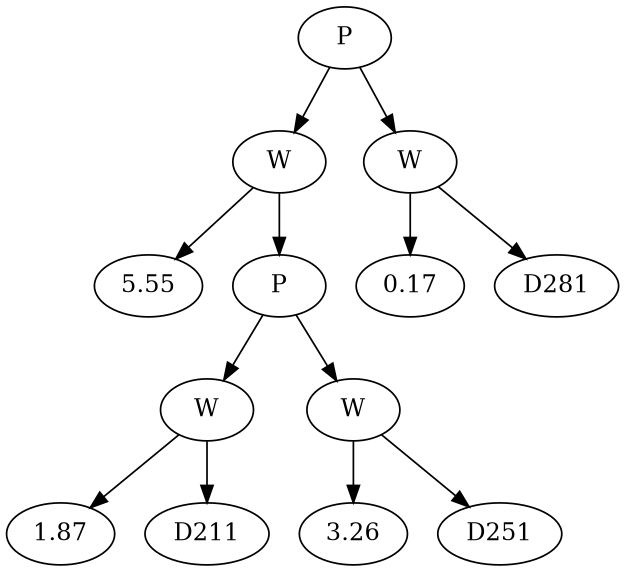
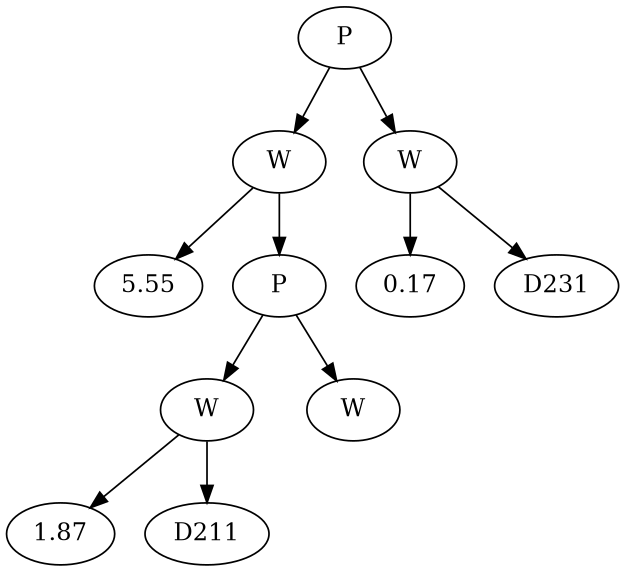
(557, 286) -> (557, 286)
(353, 534) -> none
(500, 534) -> none
